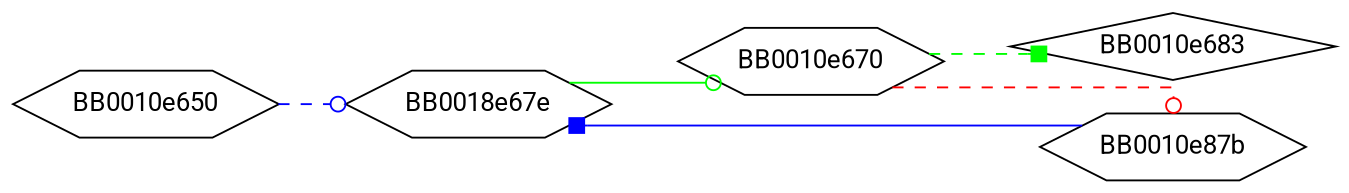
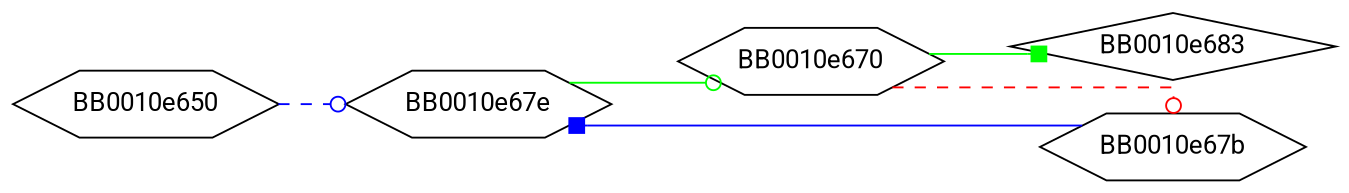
(978, 54) -> (978, 54)
(478, 104) -> (478, 104)
(1173, 147) -> (1173, 147)
